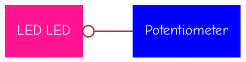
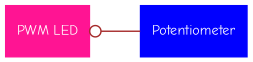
(44, 31) -> (48, 31)
